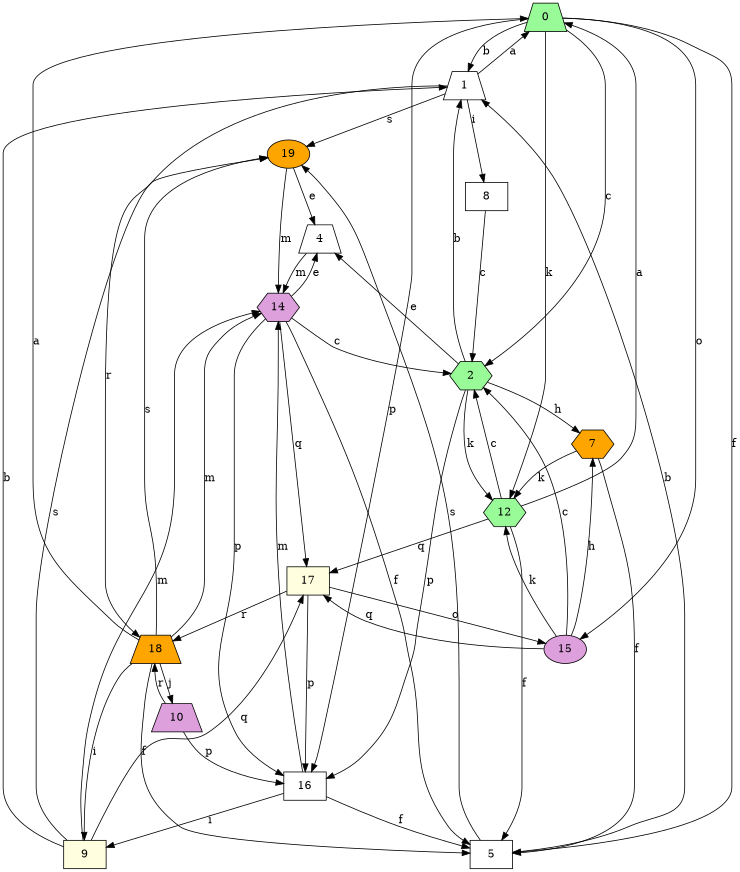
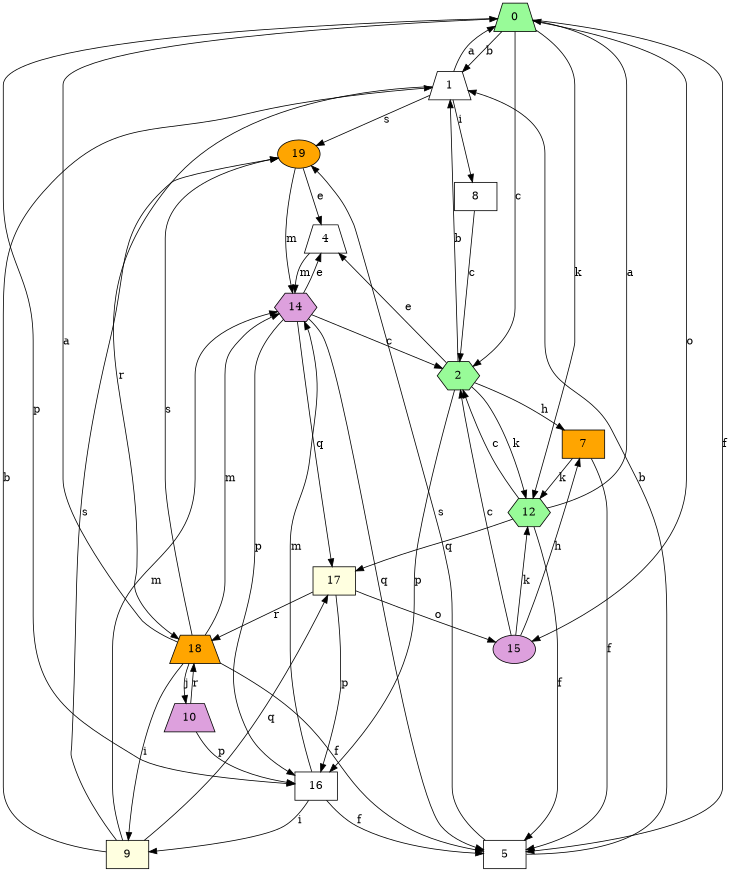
(593, 444) -> (583, 444)
(396, 581) -> (385, 581)
(433, 639) -> none
